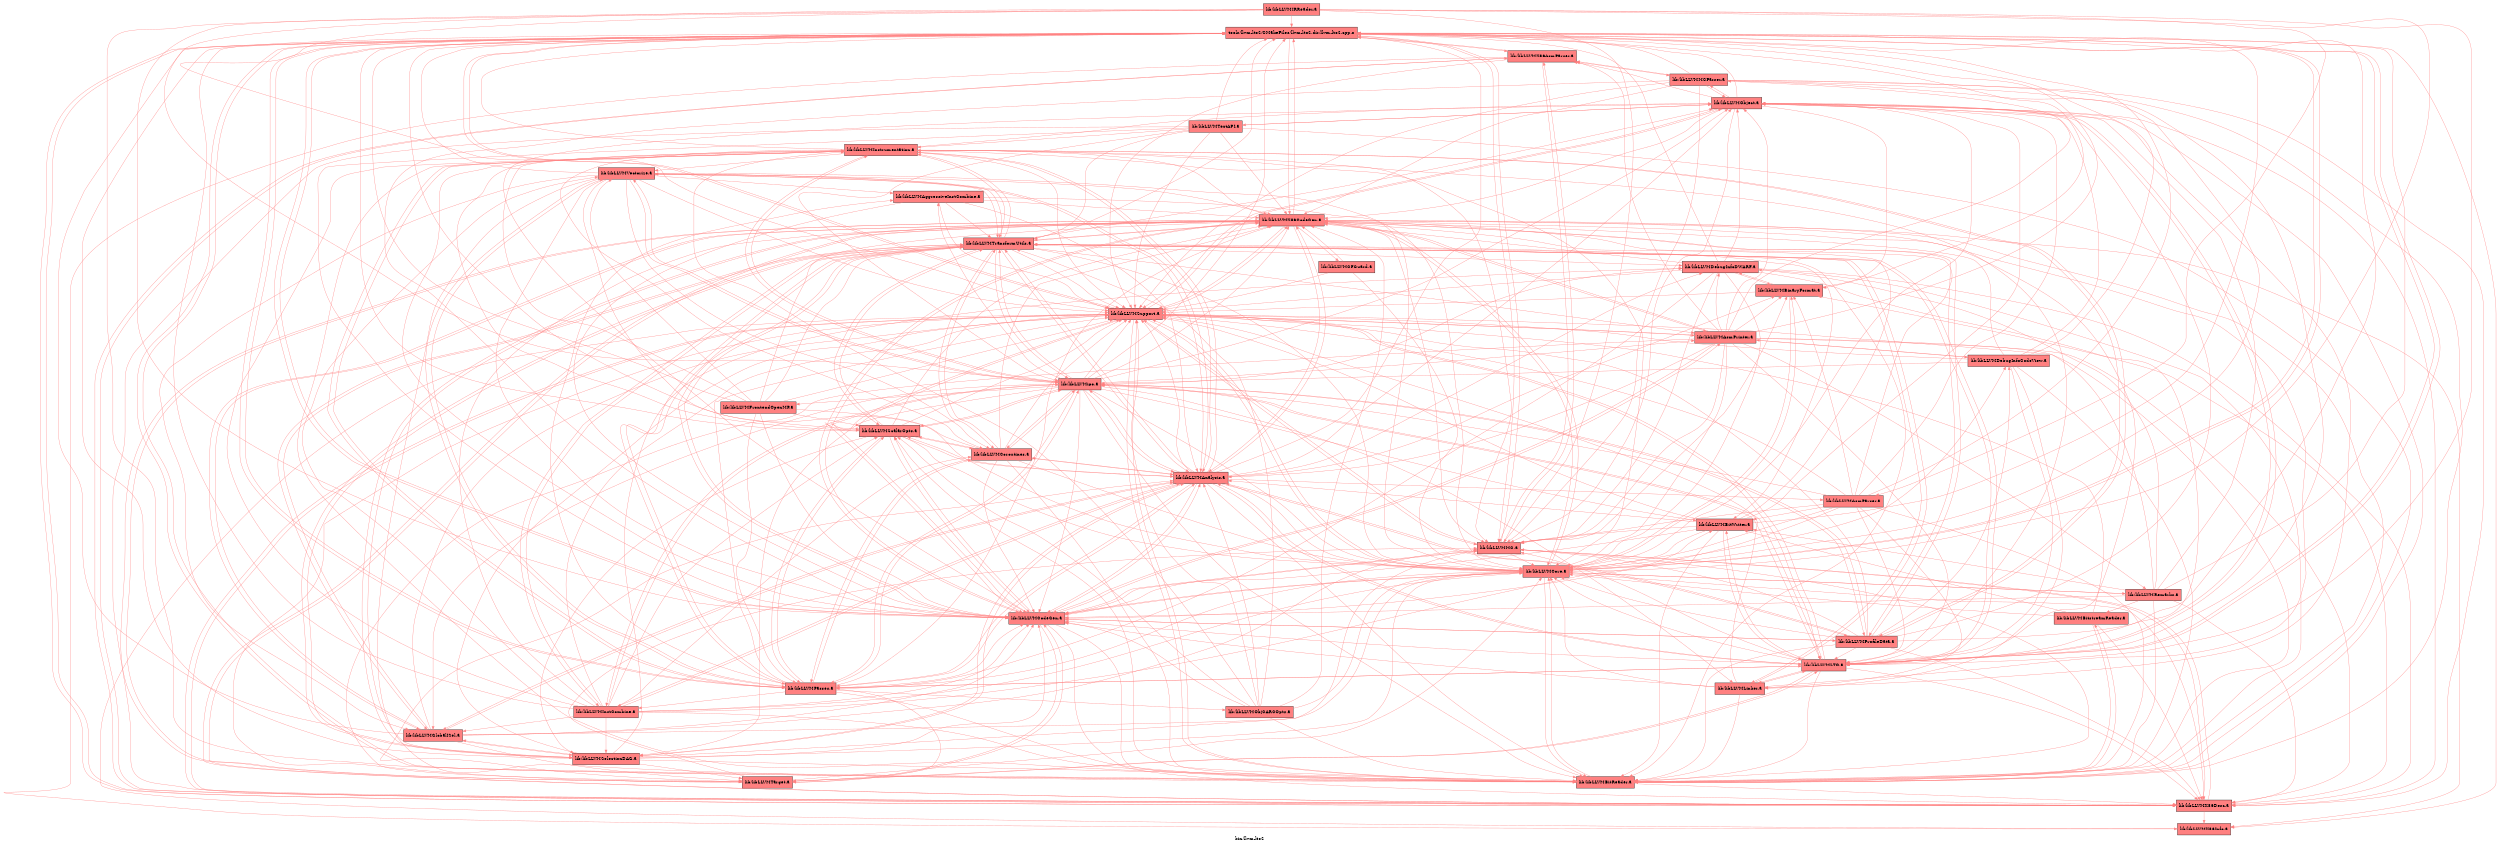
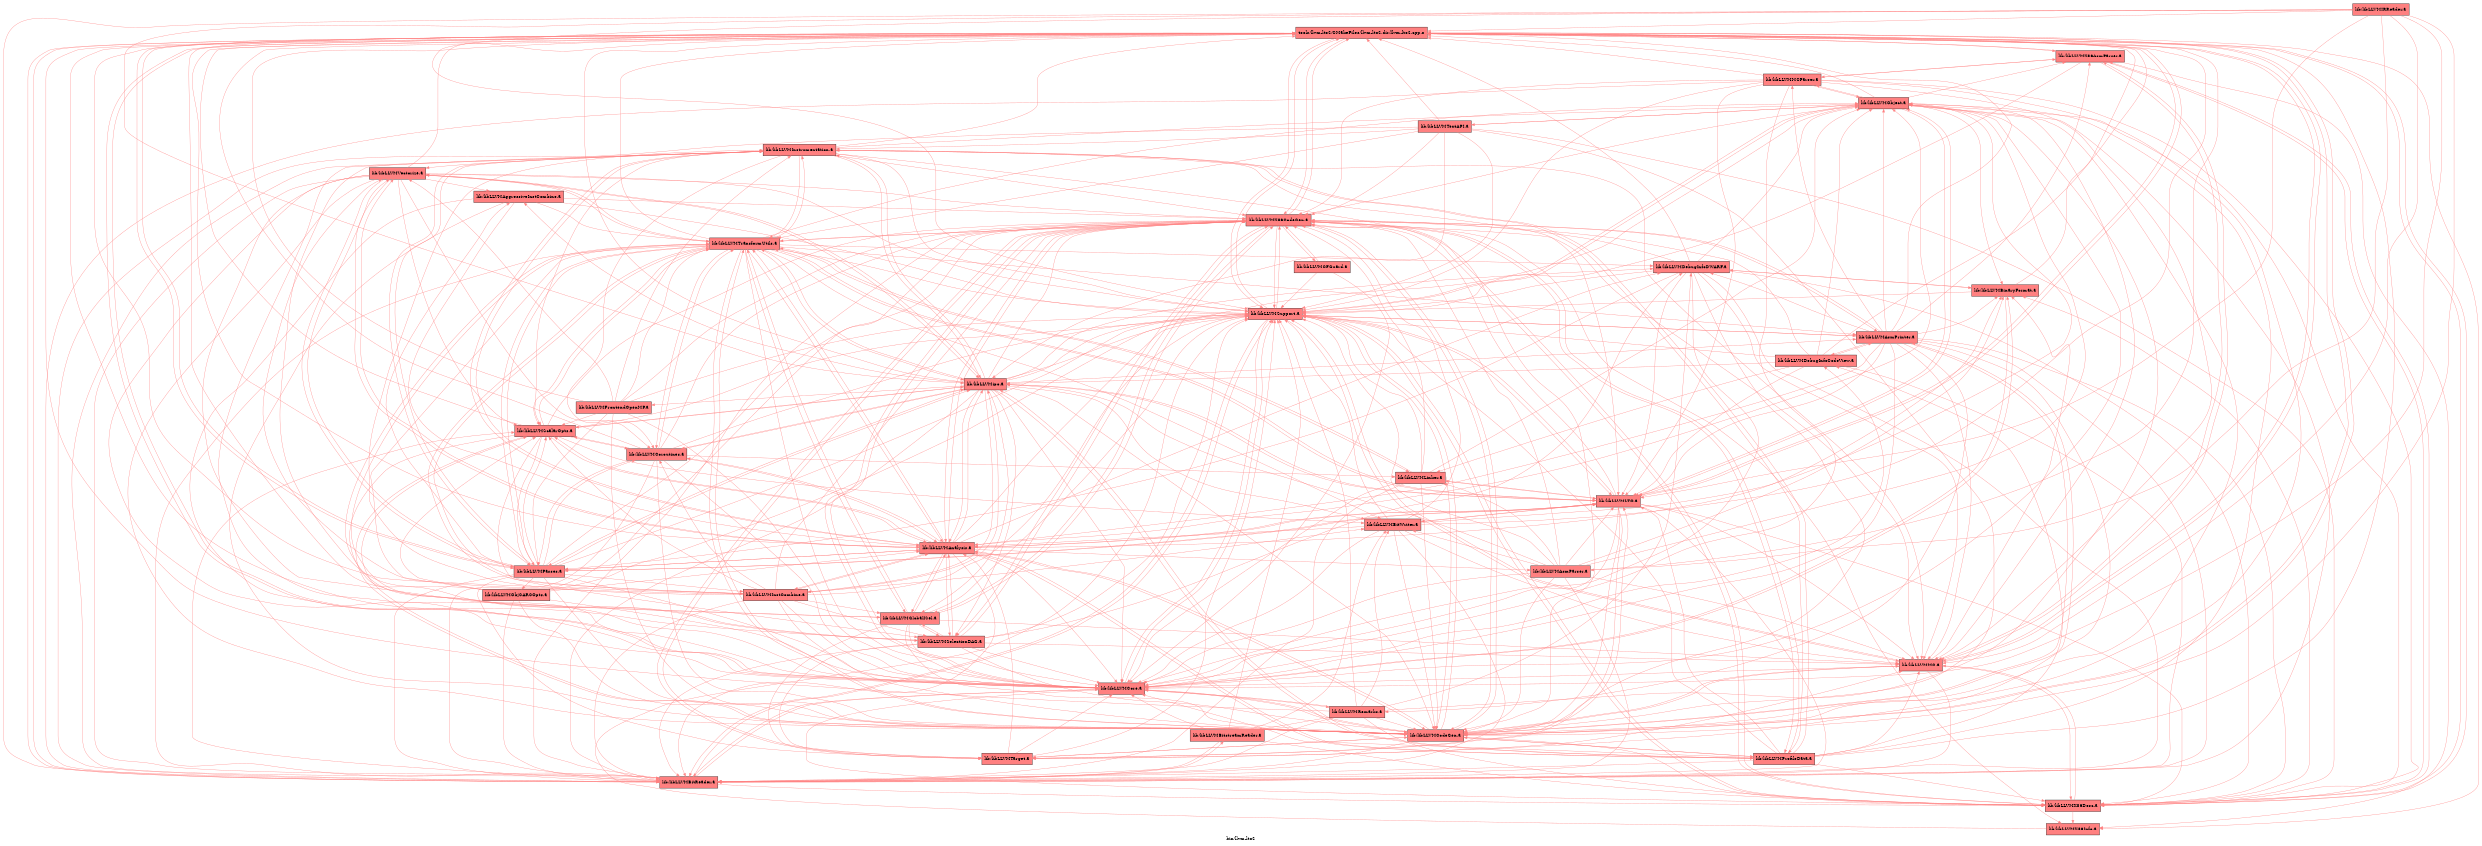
(1422, 479) -> (1040, 466)
none -> (957, 498)
none -> (1826, 596)
